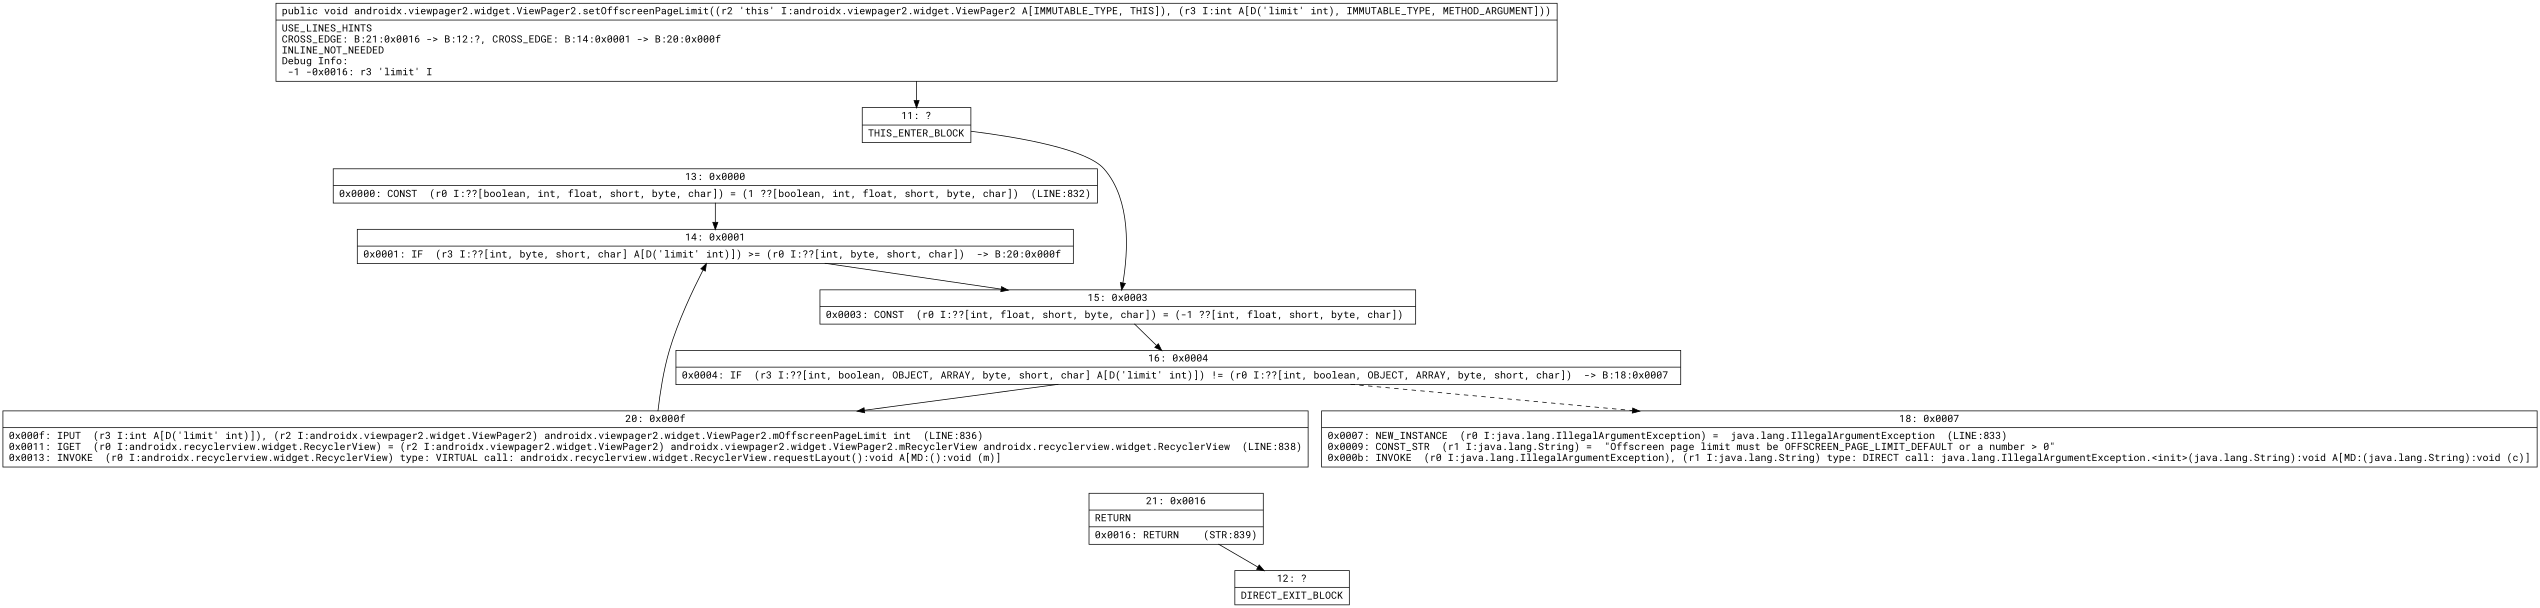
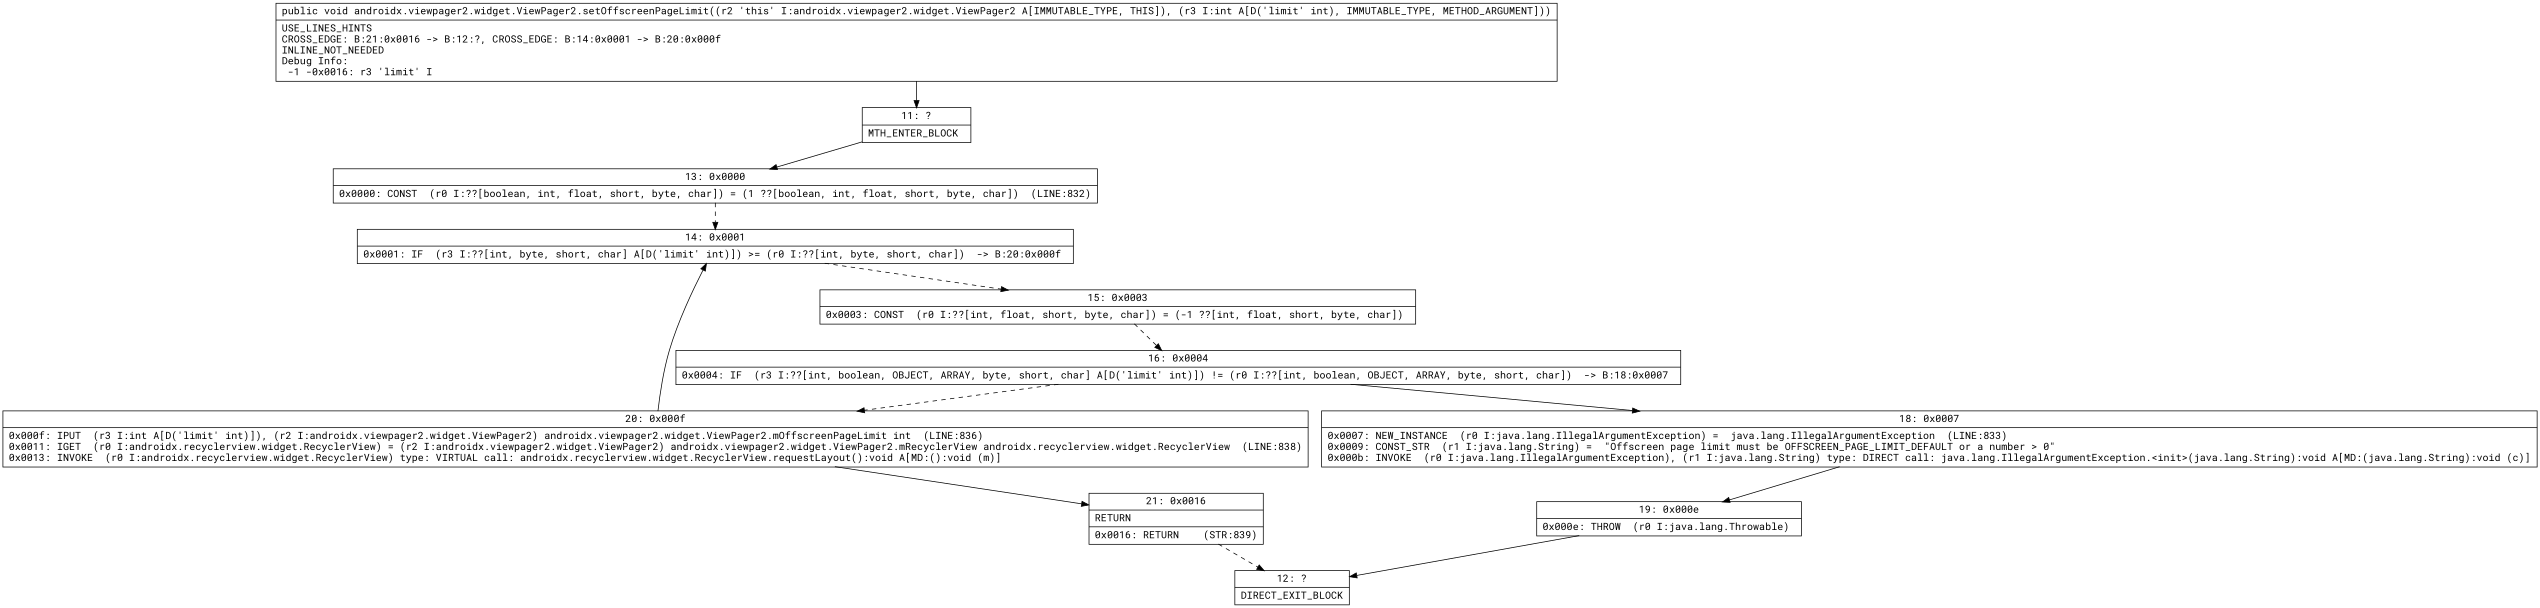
(917, 133) -> (913, 133)
(1096, 162) -> (820, 154)
(715, 213) -> (715, 213)
(913, 276) -> (913, 276)
(1145, 335) -> (1145, 335)
(961, 397) -> (961, 397)
(1491, 397) -> (1491, 397)
none -> (958, 485)
none -> (1669, 519)
(1238, 556) -> (1238, 556)
